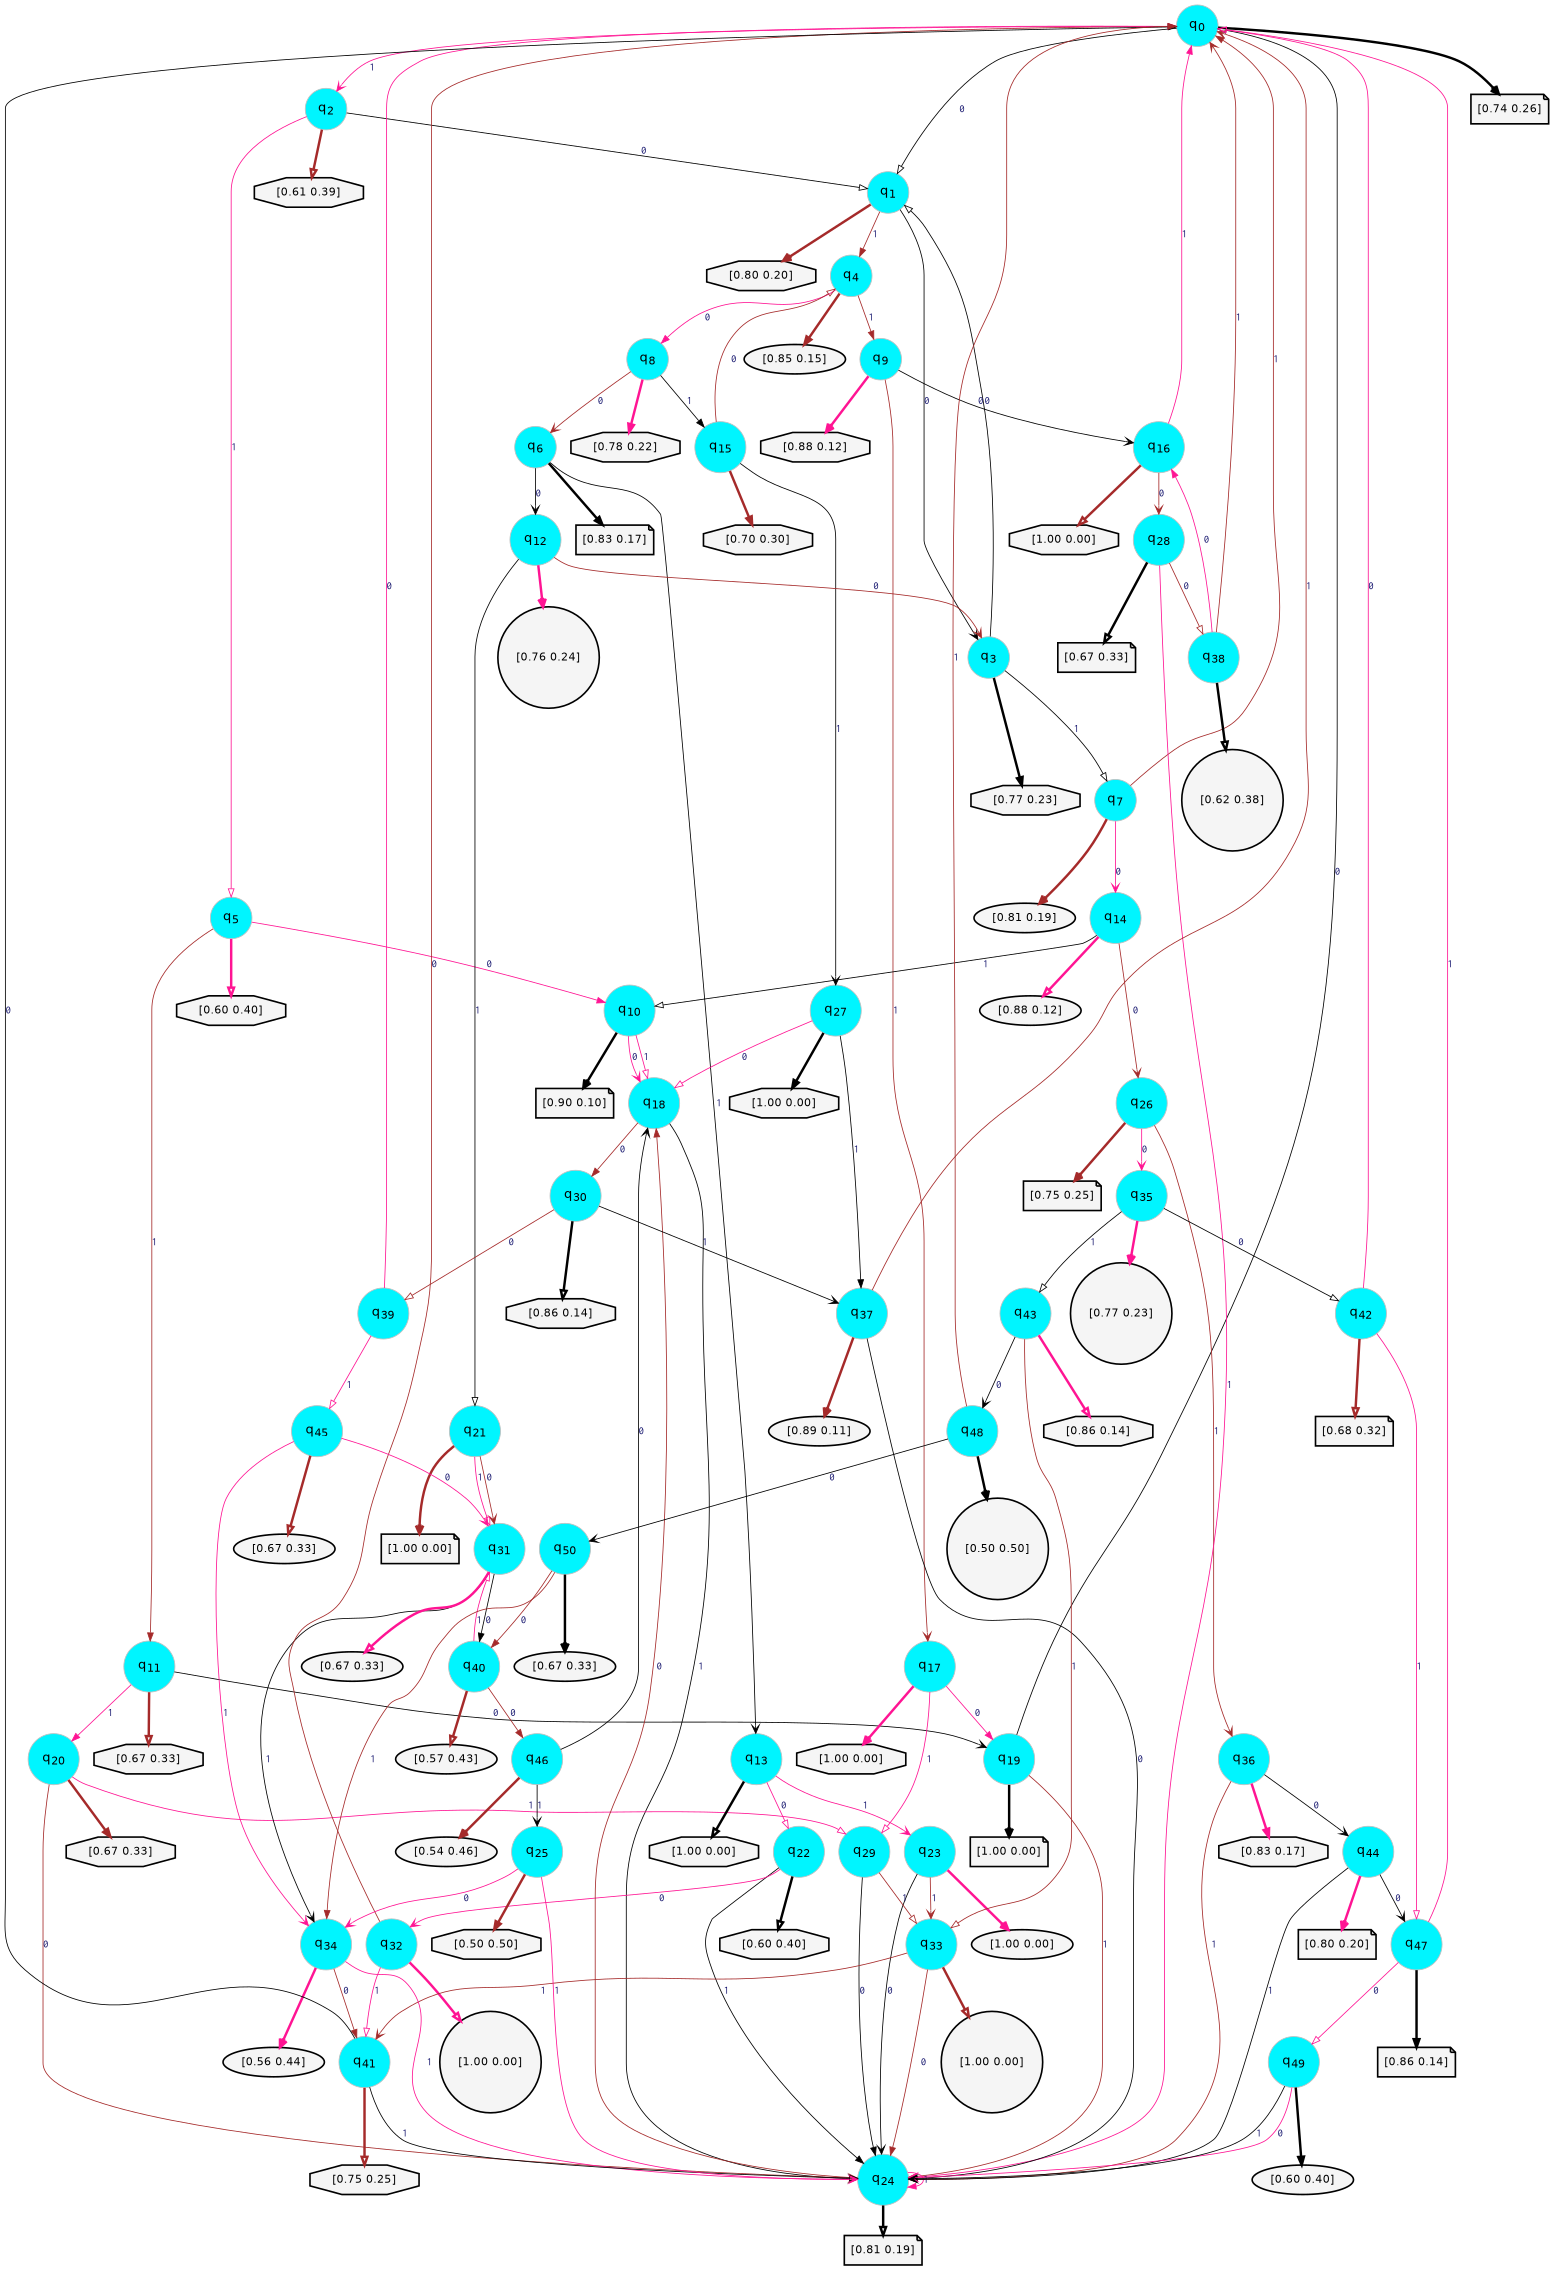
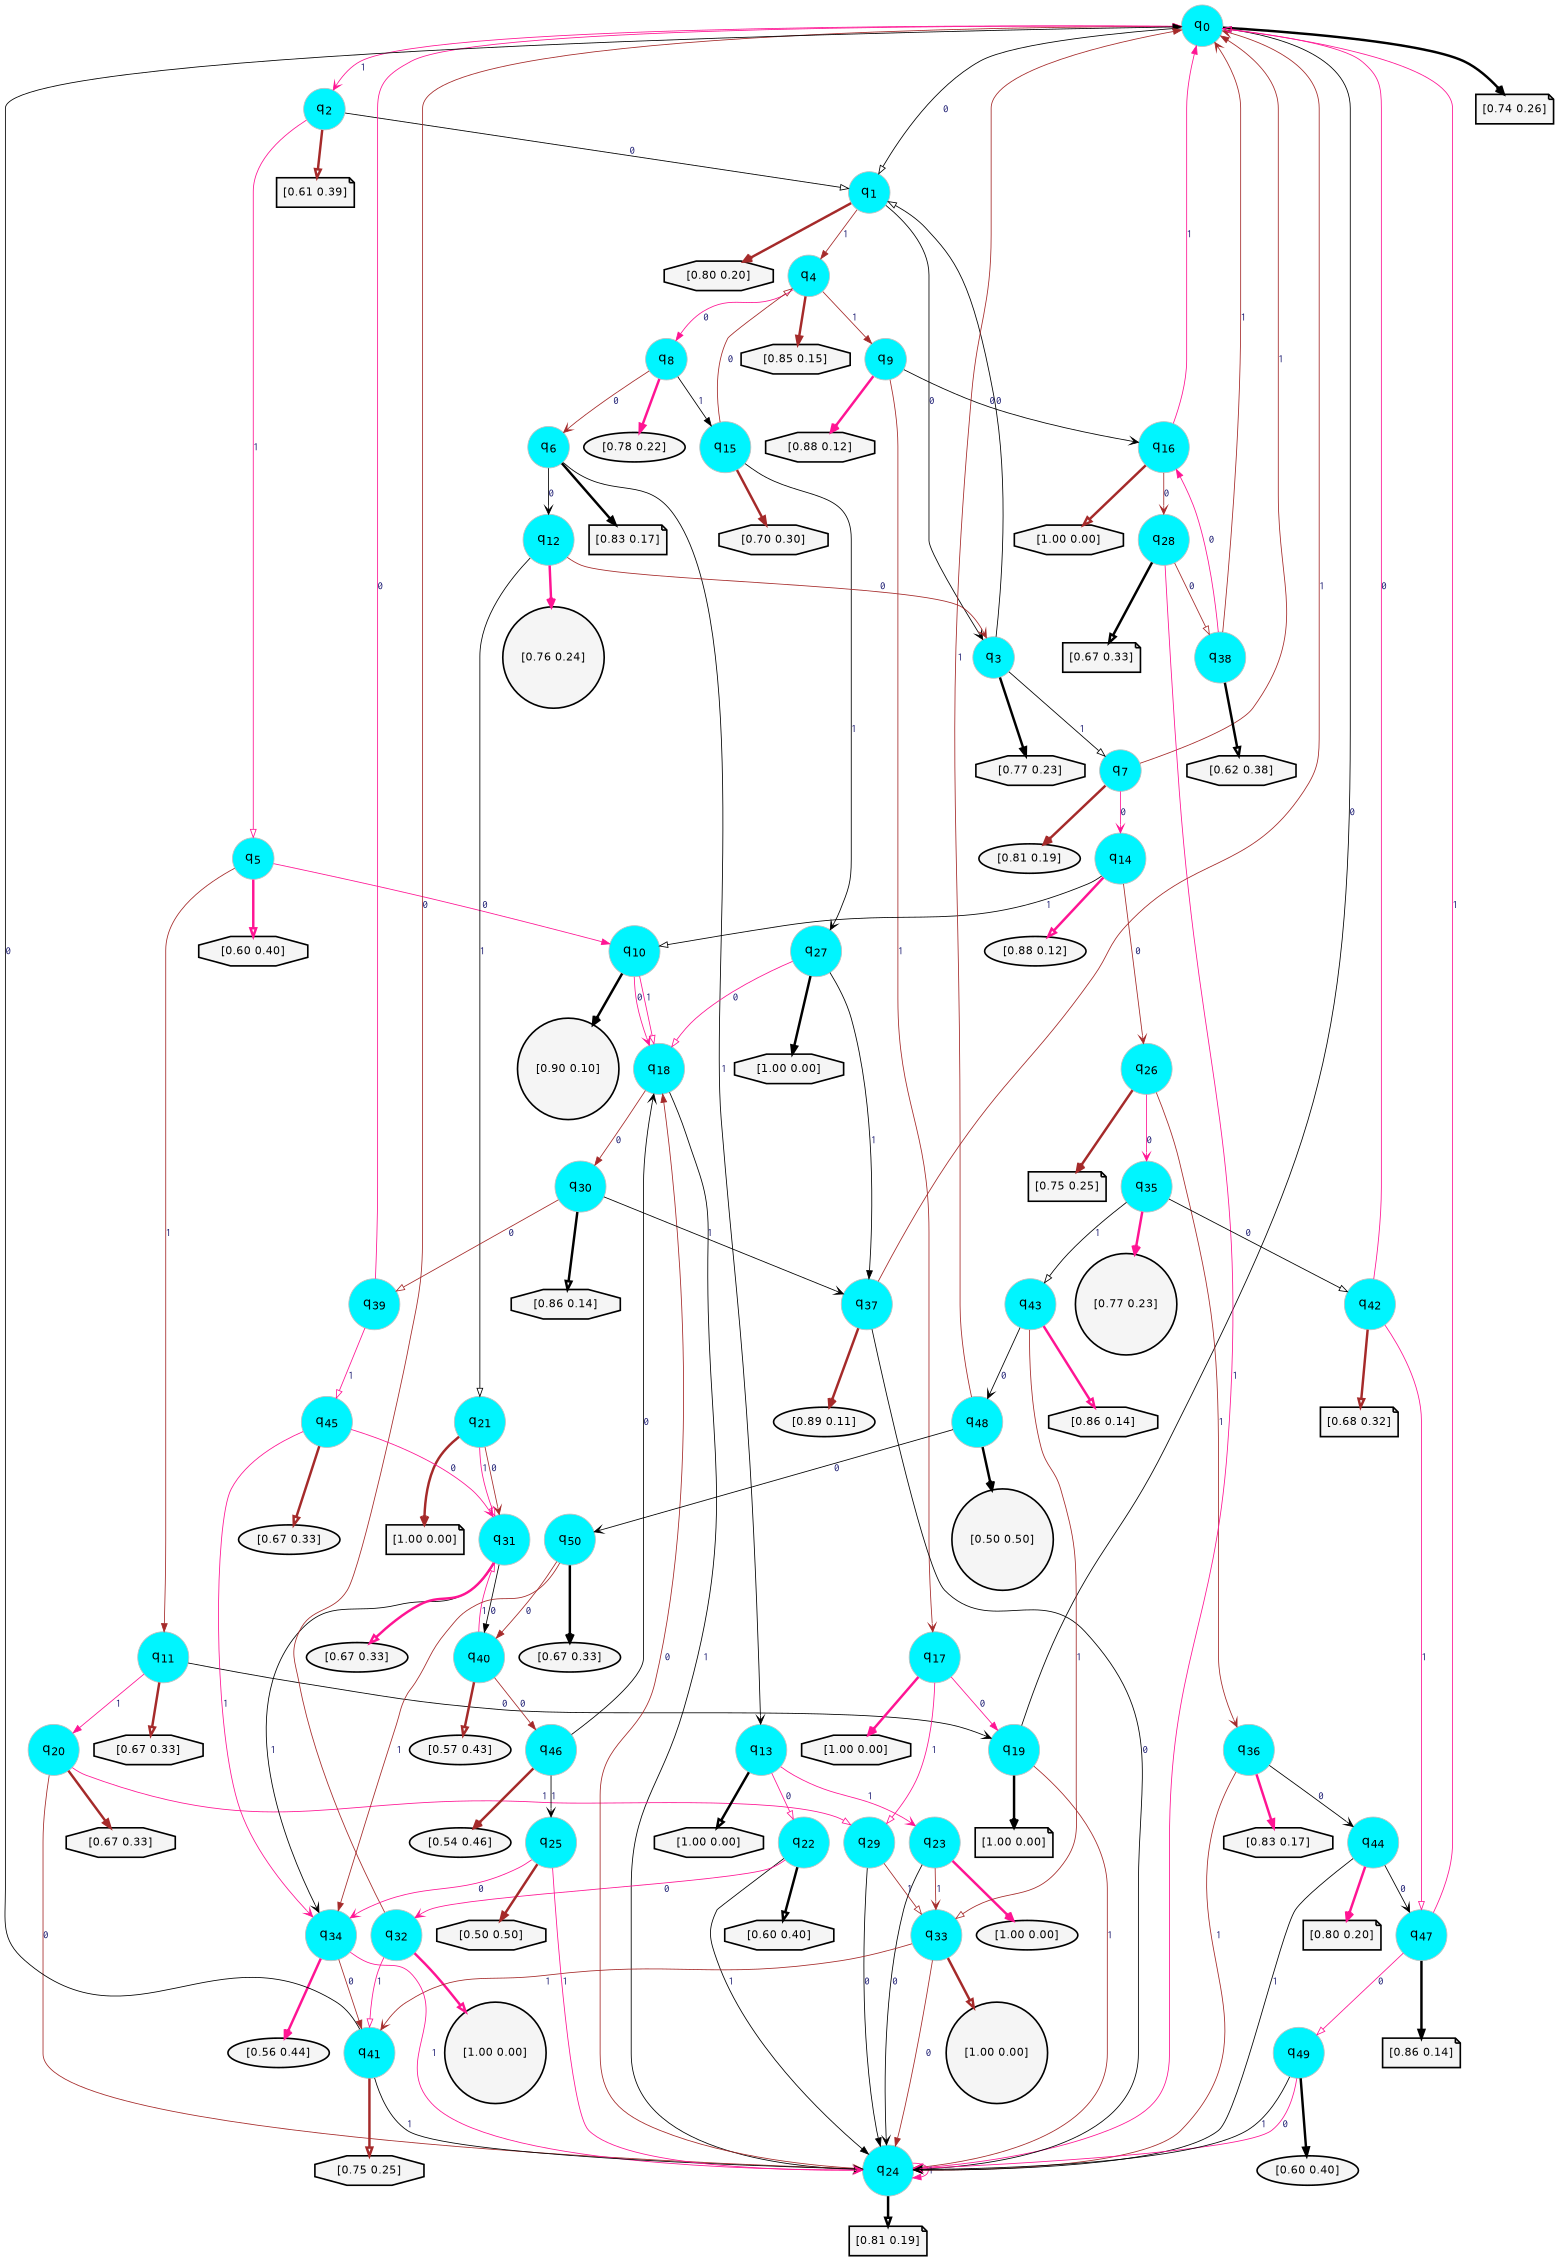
(309, 192) -> (315, 192)
(795, 359) -> (796, 359)
(625, 447) -> (634, 447)
(1232, 800) -> (1241, 771)
(575, 1103) -> (568, 1069)
